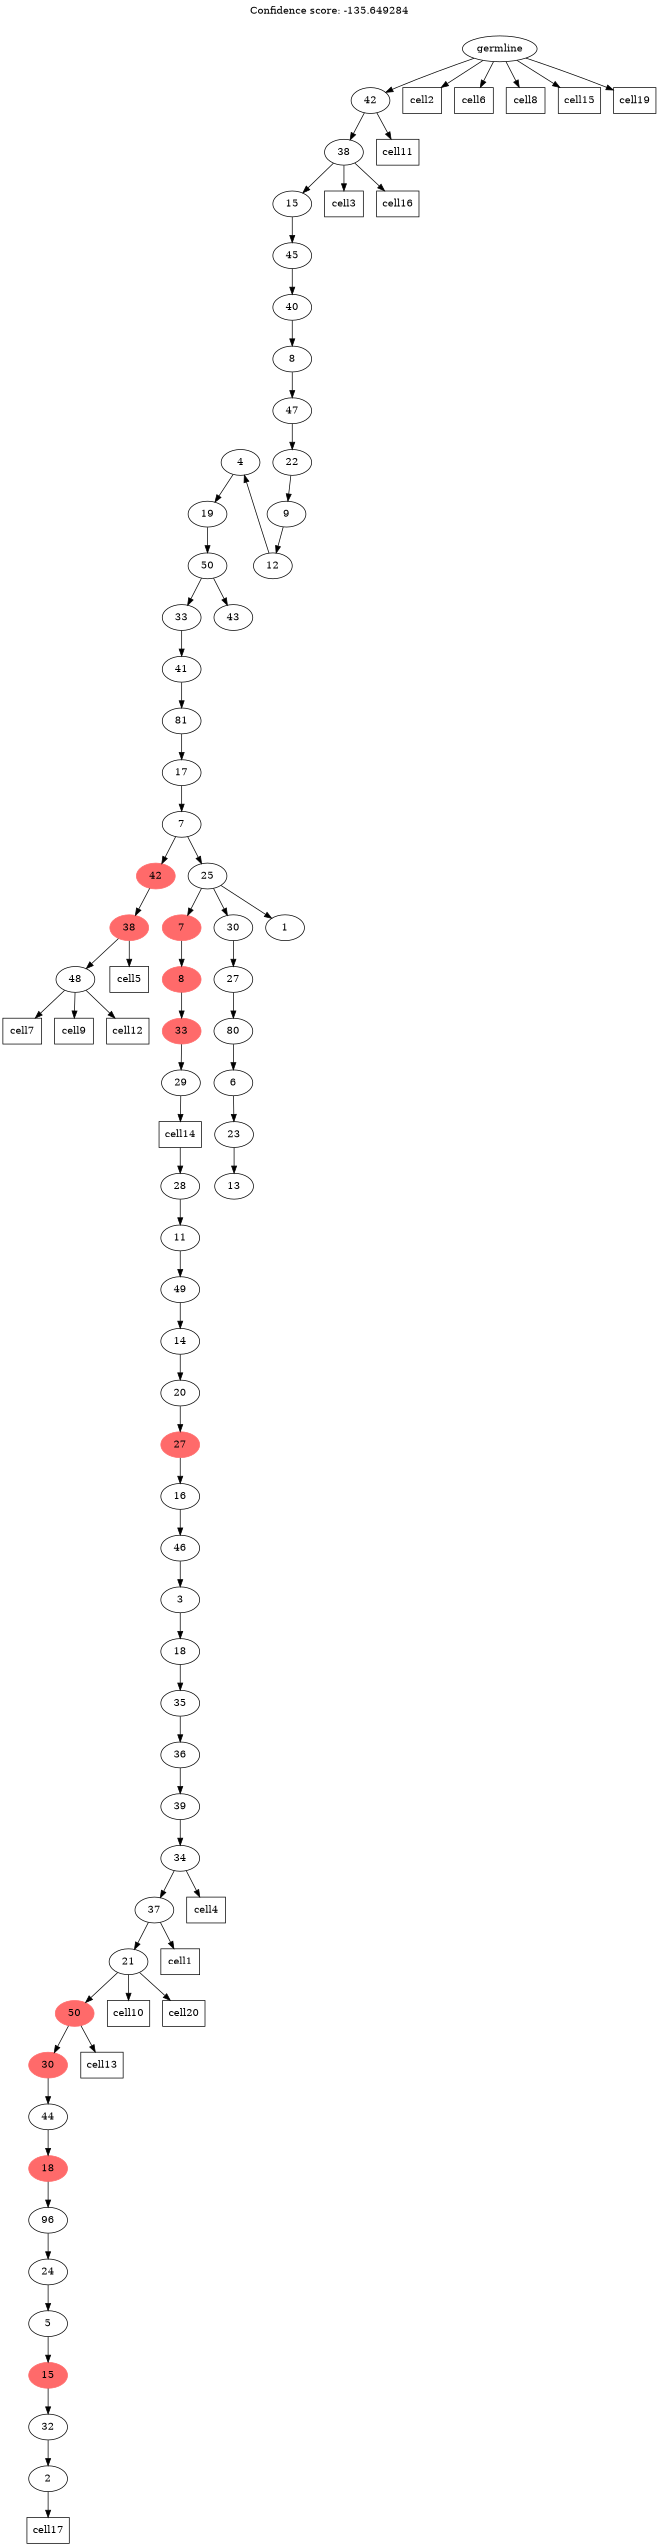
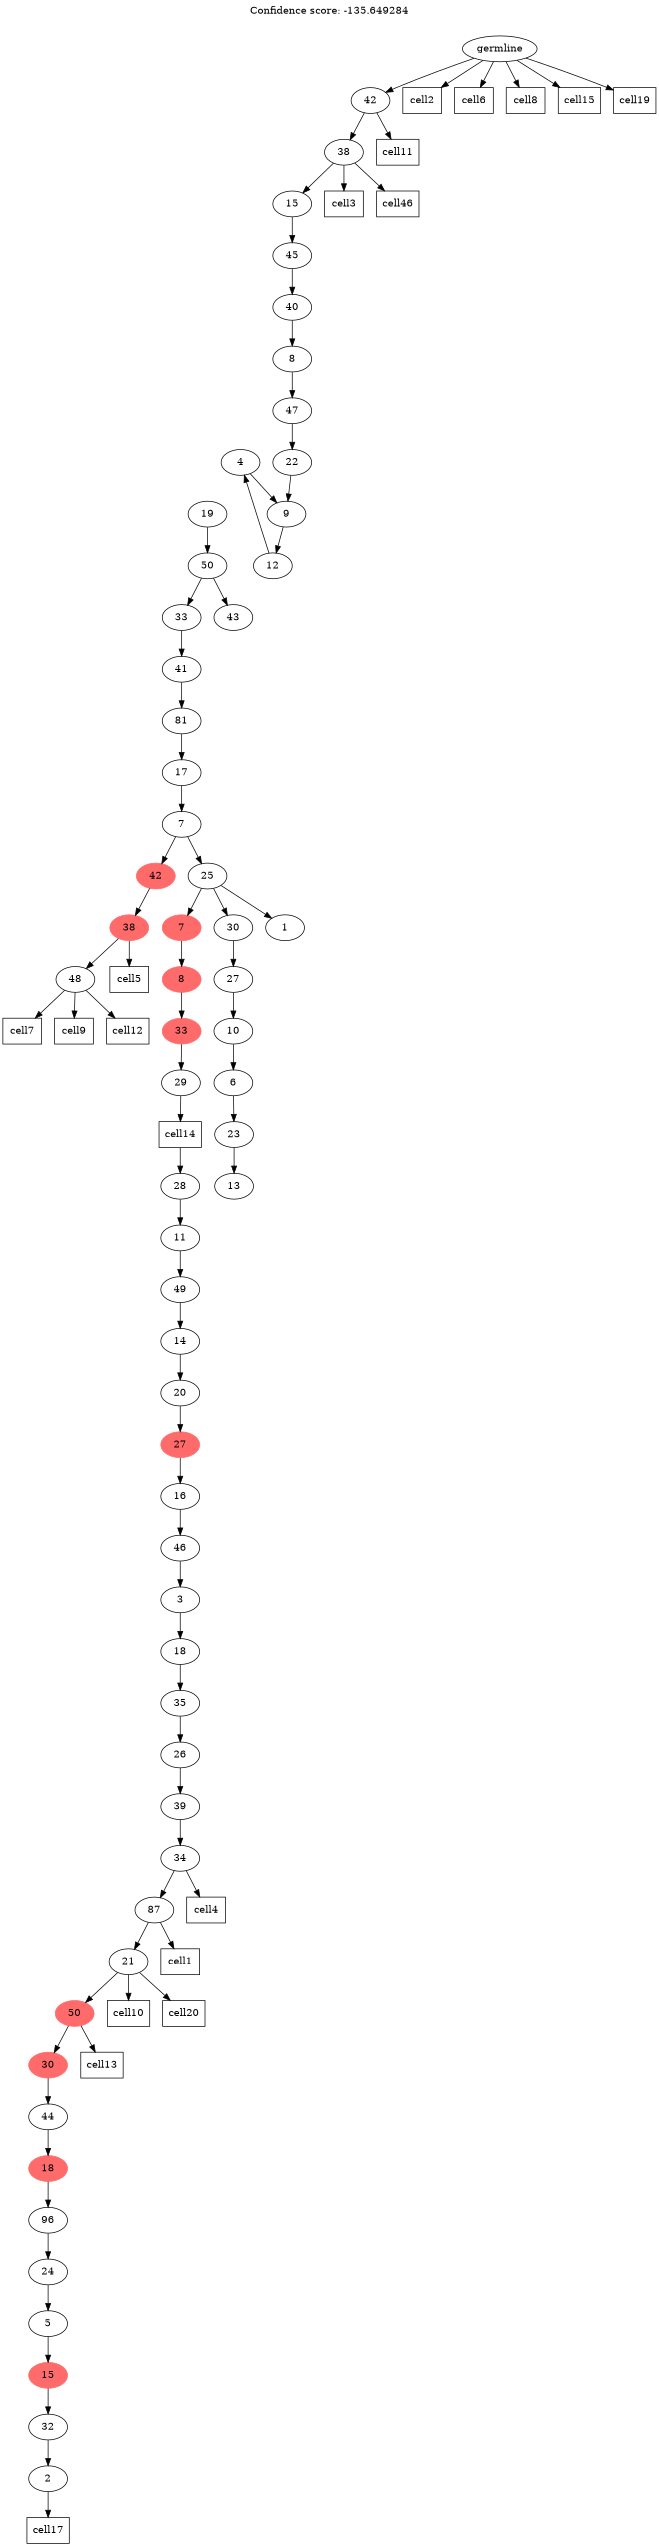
(398, 204) -> (398, 204)
(226, 485) -> (261, 486)
(233, 1031) -> (233, 1031)
(180, 1755) -> (180, 1755)
(154, 1910) -> (154, 1910)
